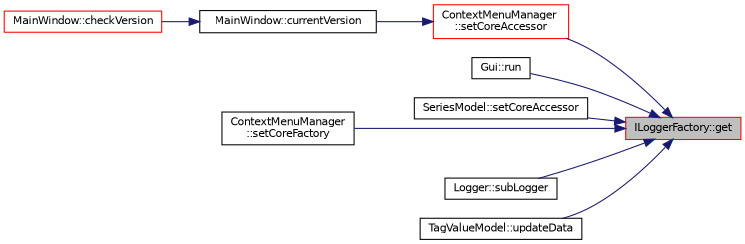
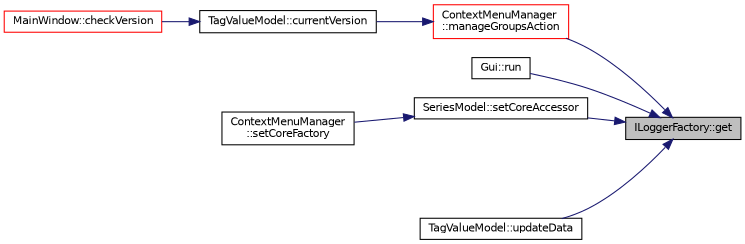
(288, 22) -> (288, 22)
(501, 22) -> (501, 22)
(484, 128) -> (379, 120)
(683, 128) -> (683, 128)
(501, 189) -> none
